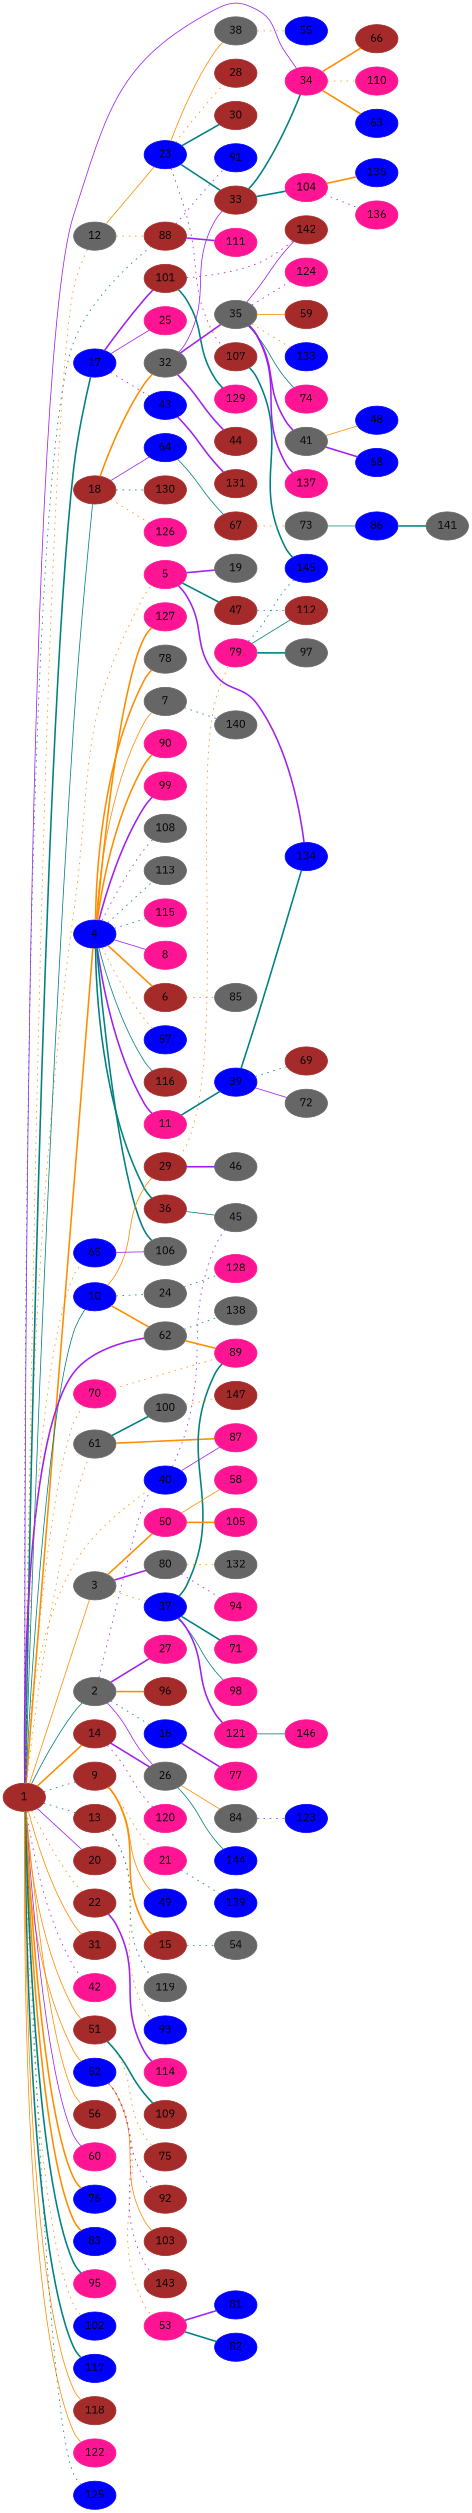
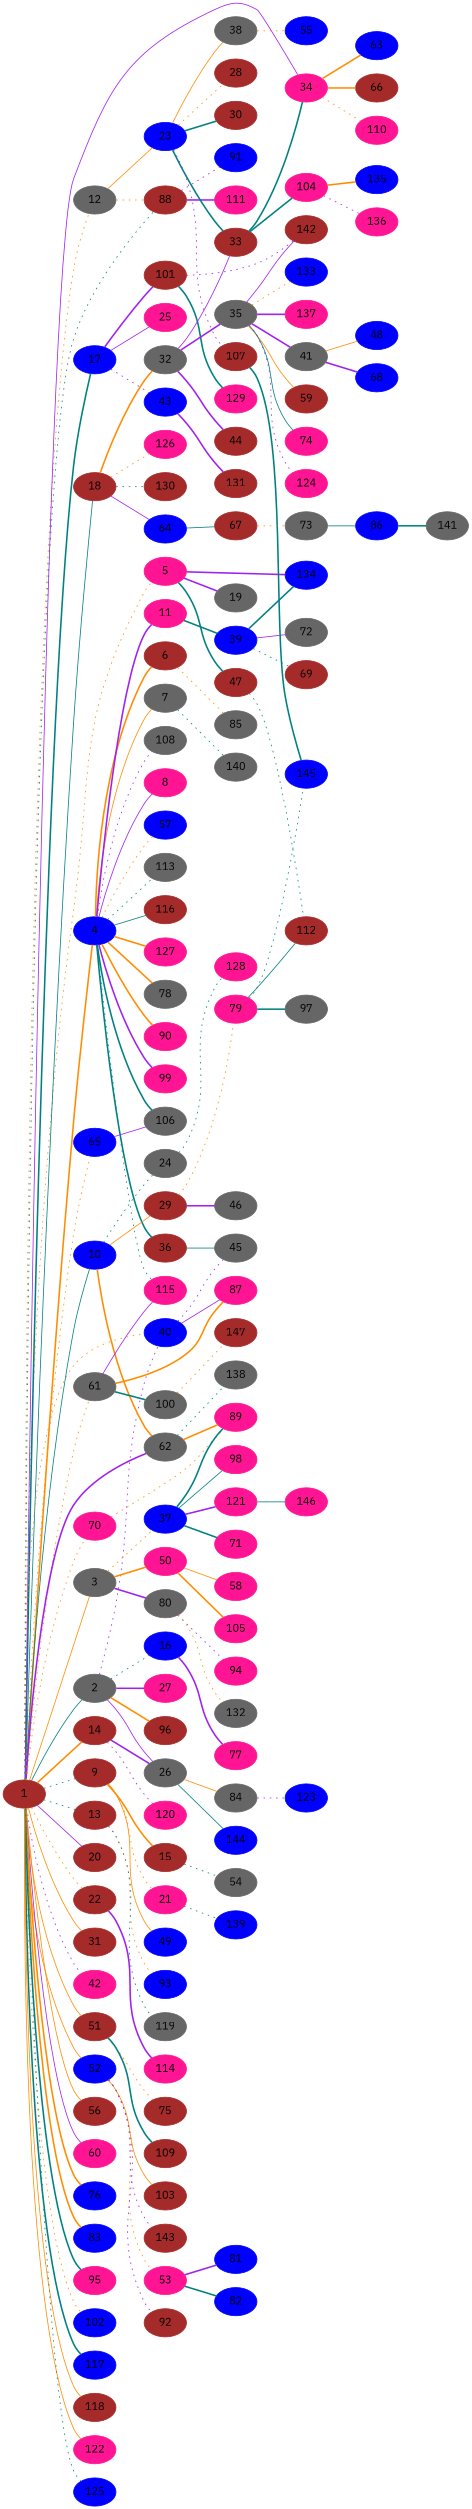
none -> (130, 1331)
